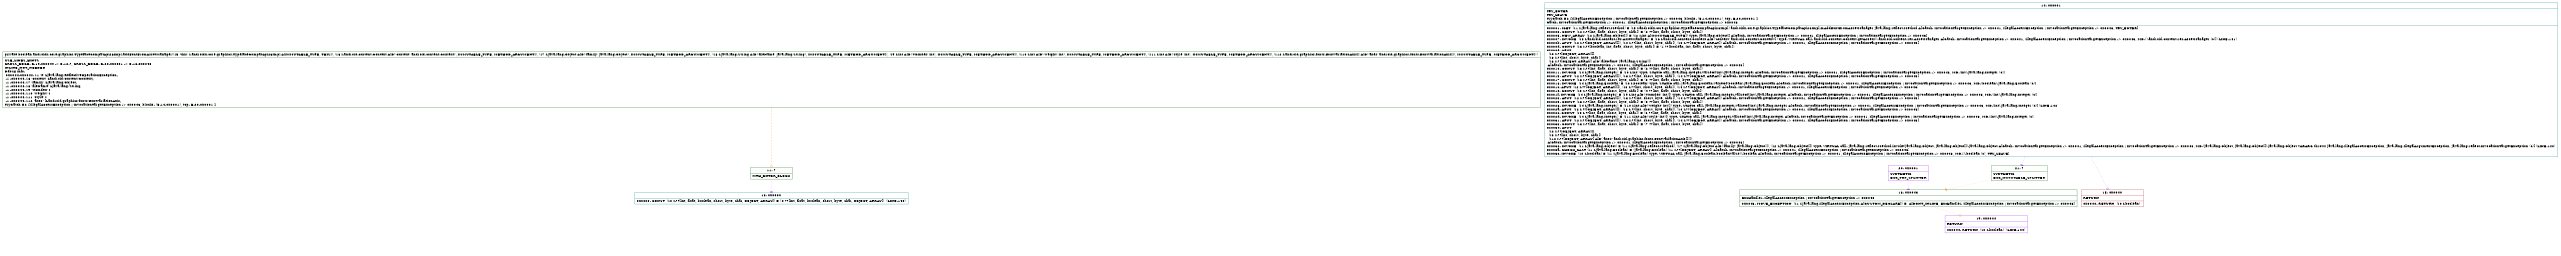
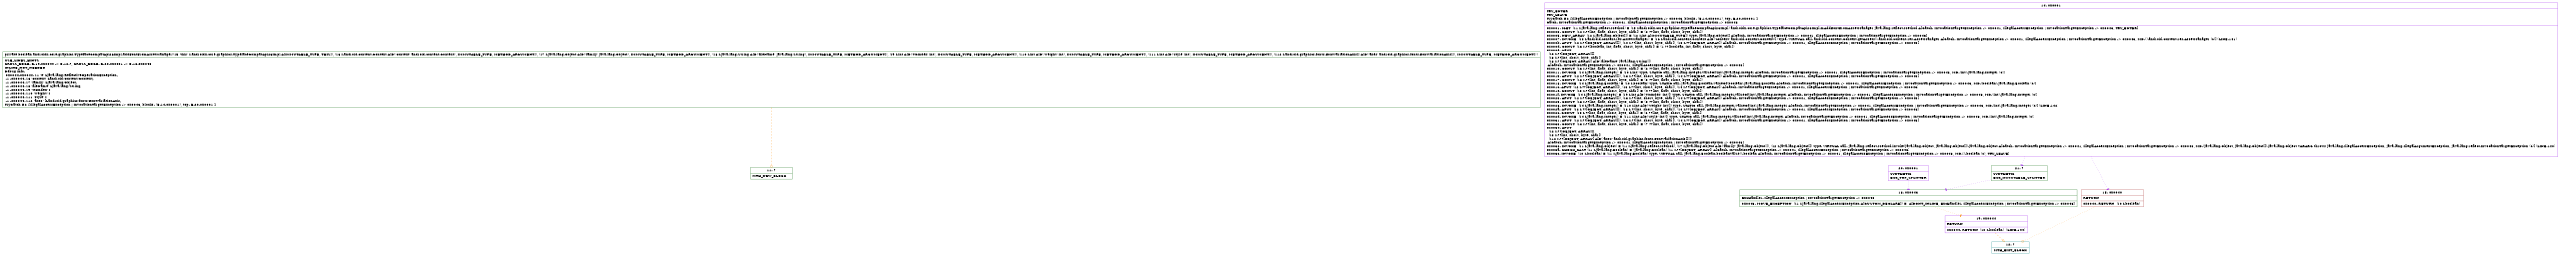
(2051, 80) -> (2051, 80)
(2099, 173) -> (2099, 173)
(771, 176) -> (769, 176)
(1969, 185) -> (1969, 185)
(771, 198) -> none
(1946, 211) -> (1946, 211)
none -> (2010, 248)
